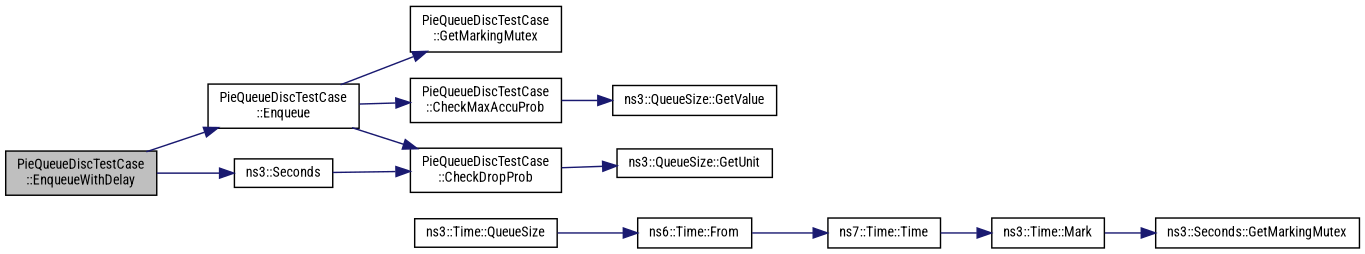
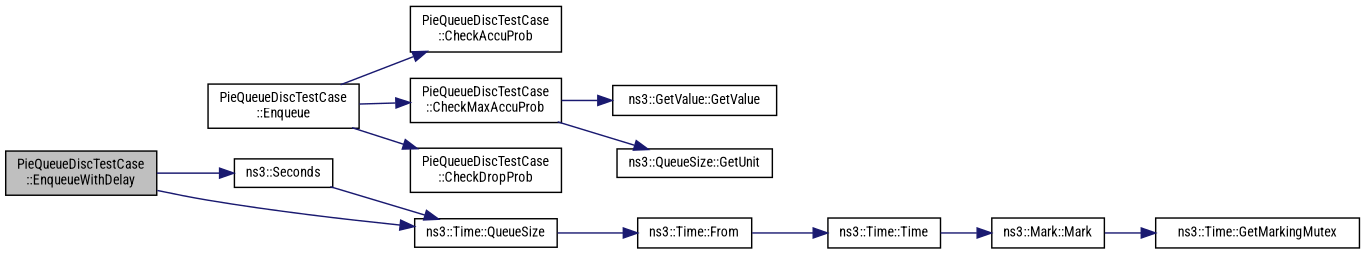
(486, 29) -> (486, 29)
(695, 100) -> (695, 100)
(175, 142) -> (278, 211)
(582, 167) -> (596, 134)
(364, 172) -> (378, 201)
(695, 233) -> (695, 233)
(884, 233) -> (884, 233)
(1048, 233) -> (1048, 233)
(1258, 233) -> (1258, 233)
